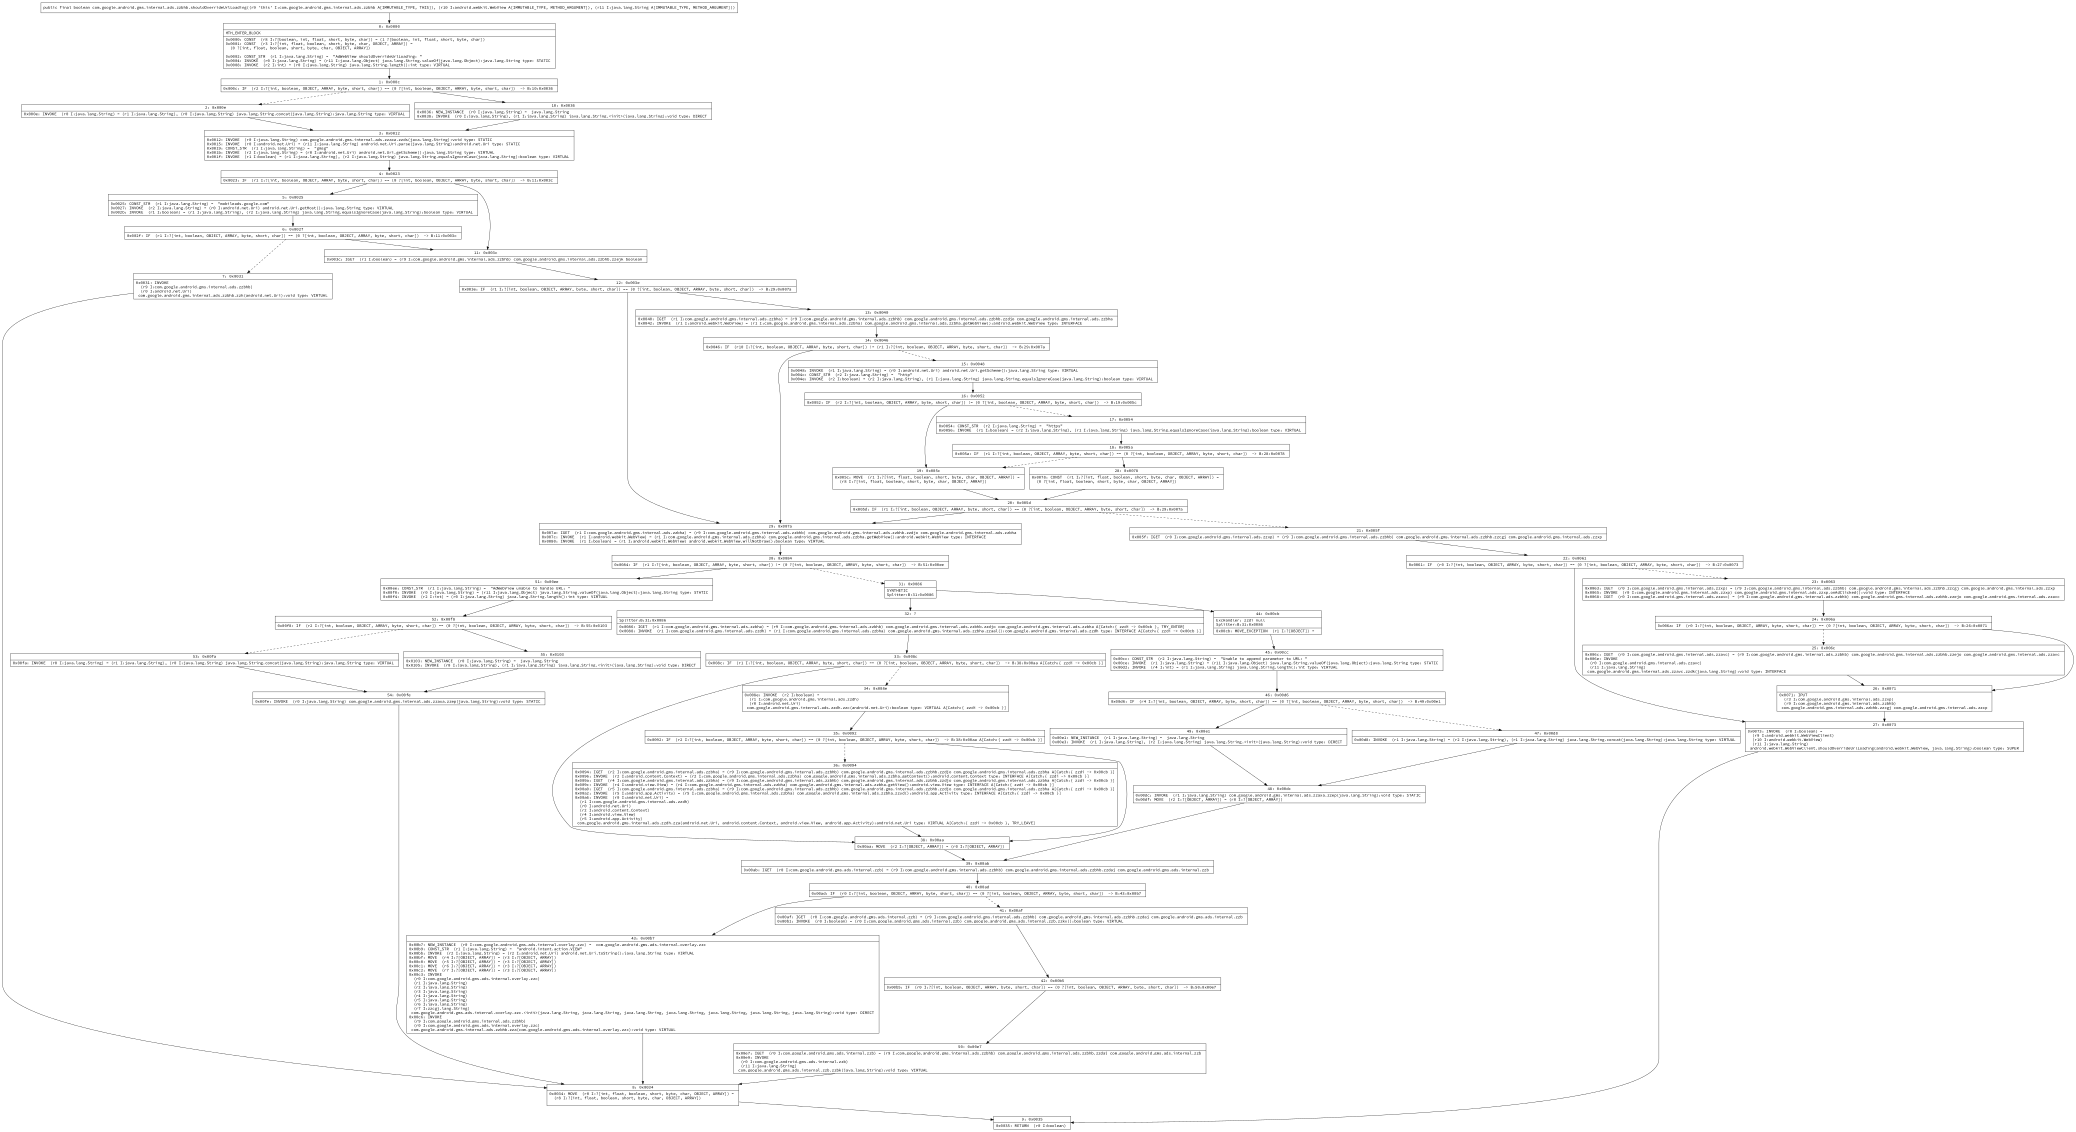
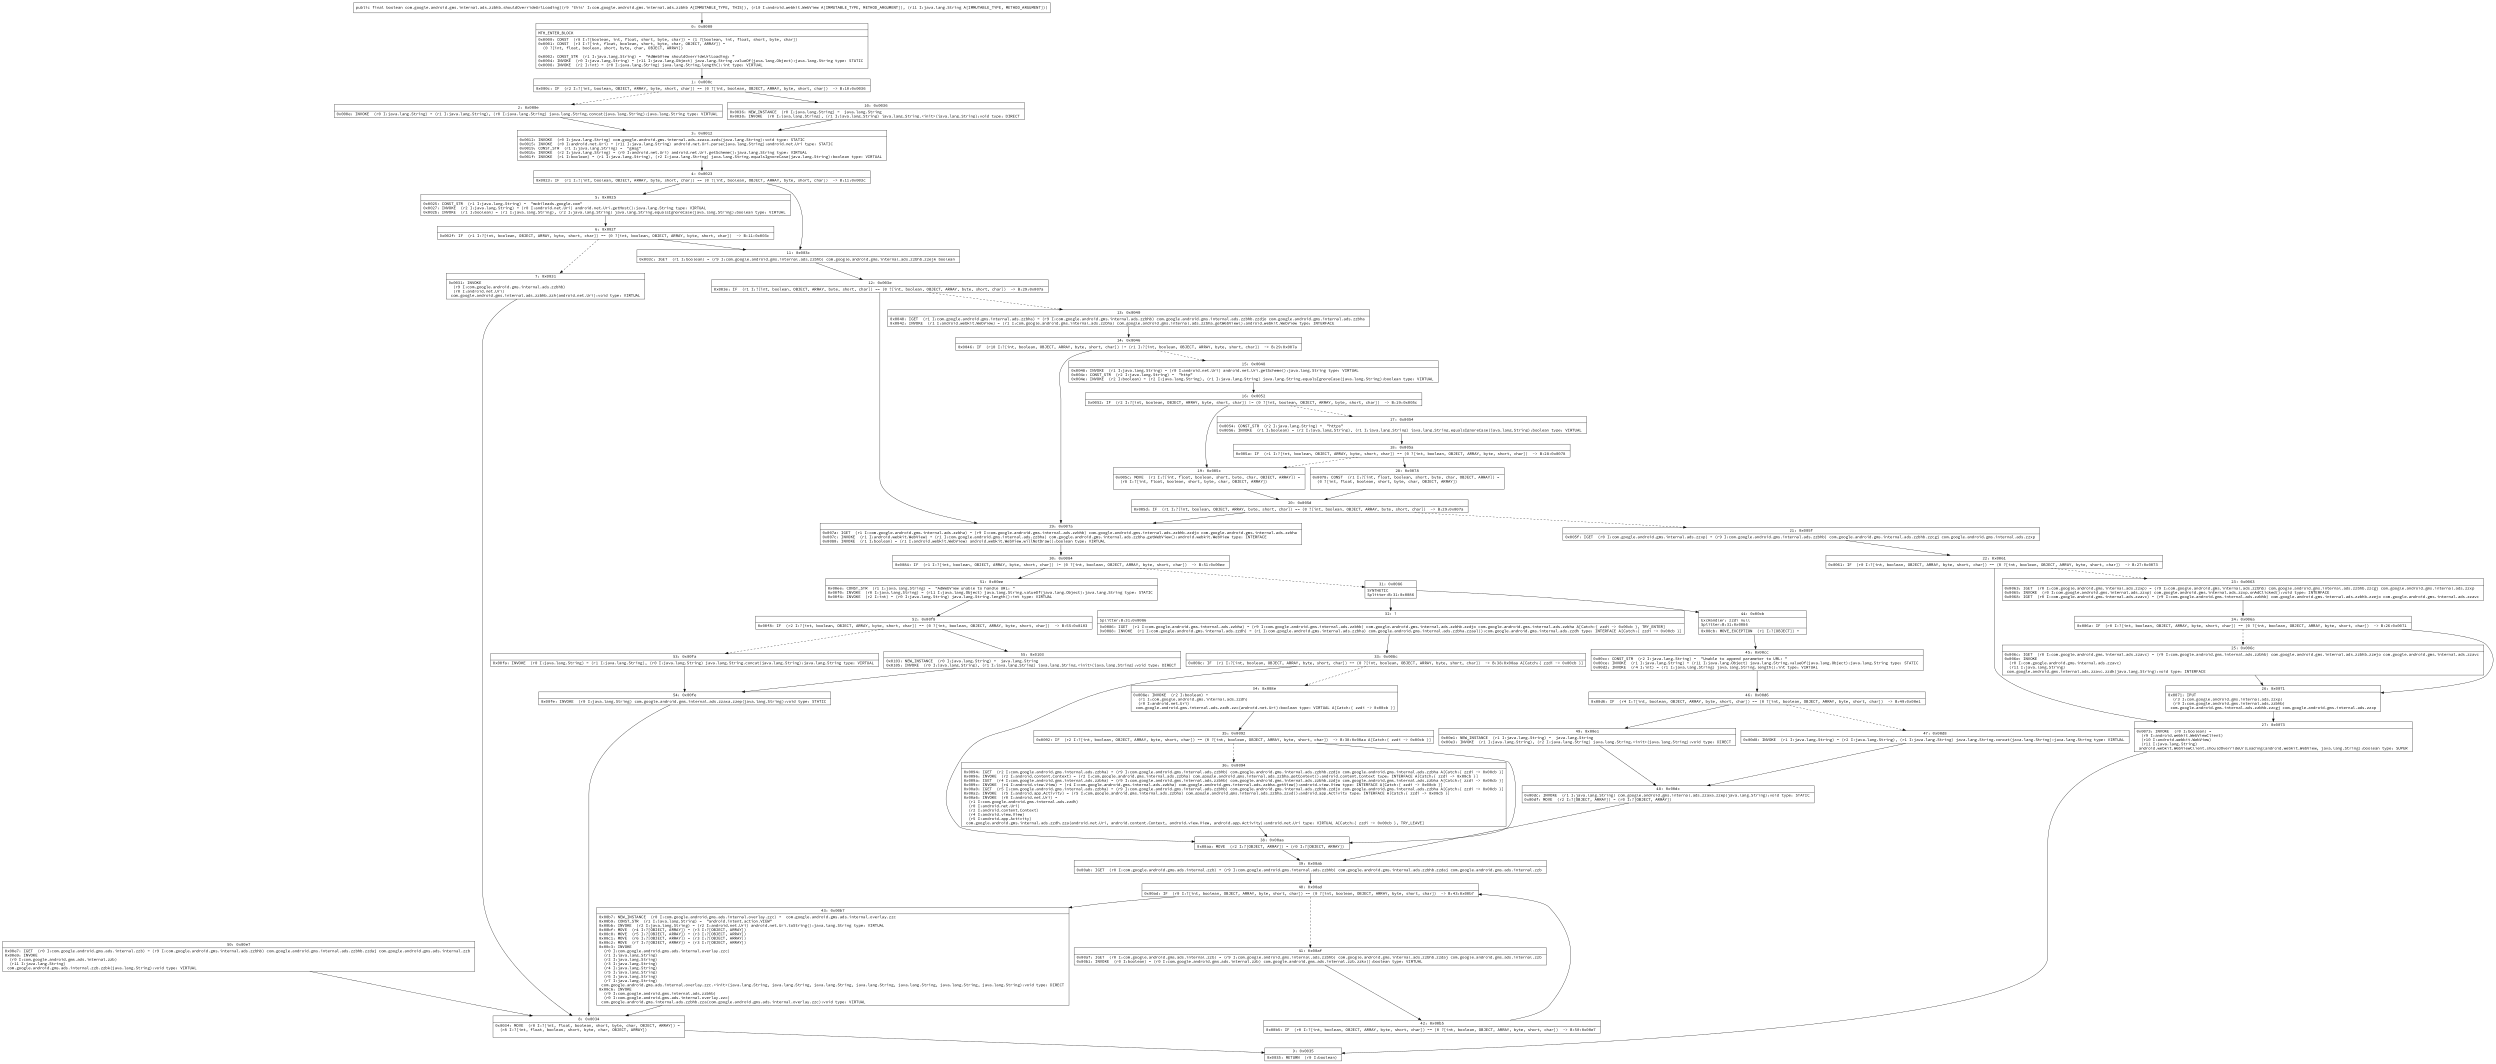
(742, 301) -> (994, 301)
(439, 1009) -> (628, 981)
(1017, 1016) -> (1569, 943)
